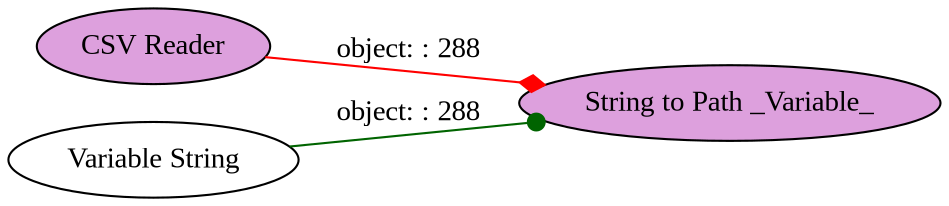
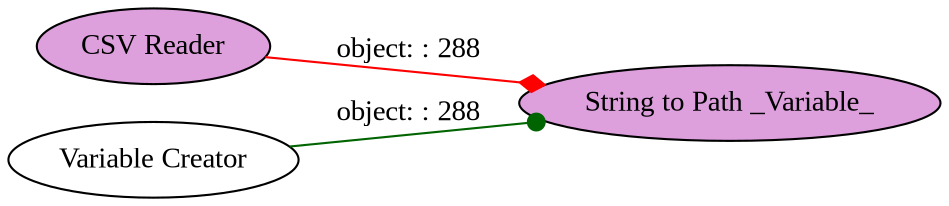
(154, 160) -> (154, 160)
